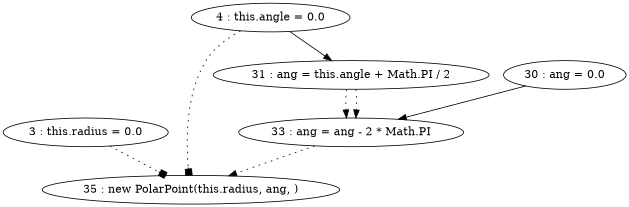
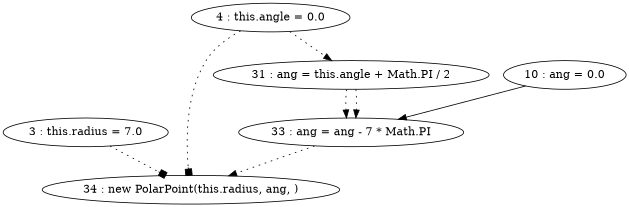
(307, 44) -> (307, 44)
(565, 75) -> (565, 75)
(86, 132) -> (86, 132)
(351, 132) -> (351, 132)
(191, 190) -> (191, 190)
